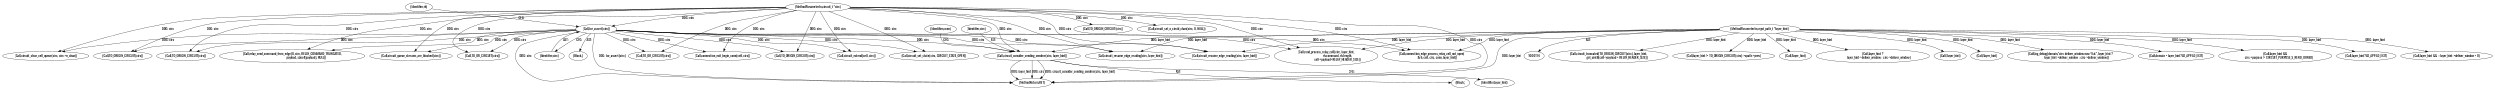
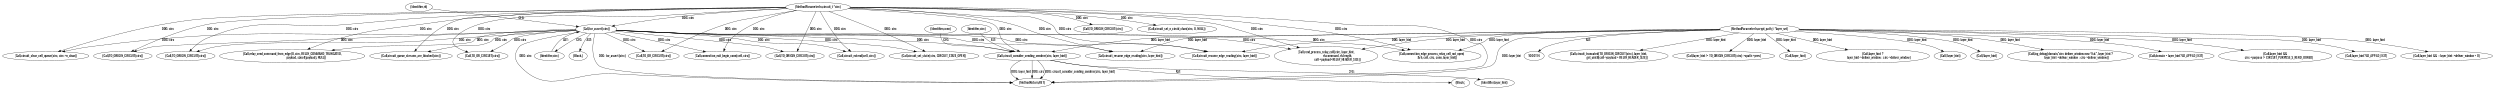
(1760, 29) -> (1760, 29)
